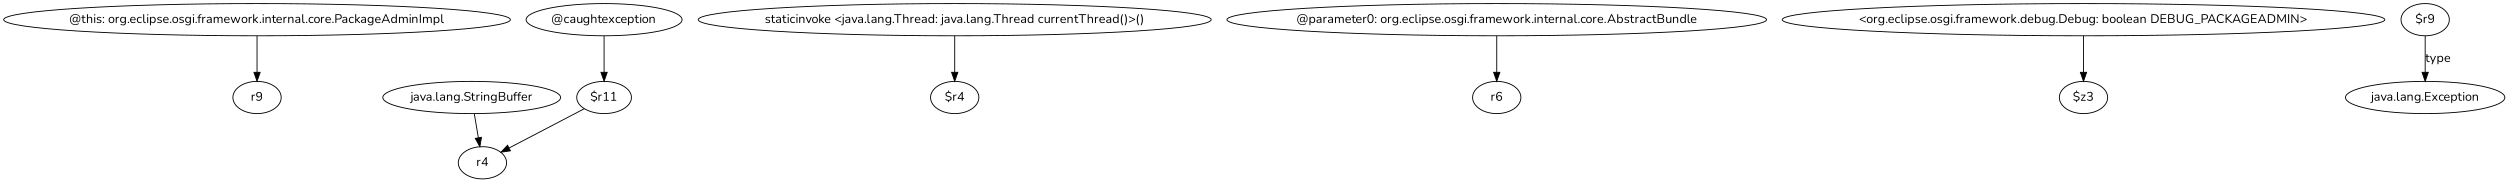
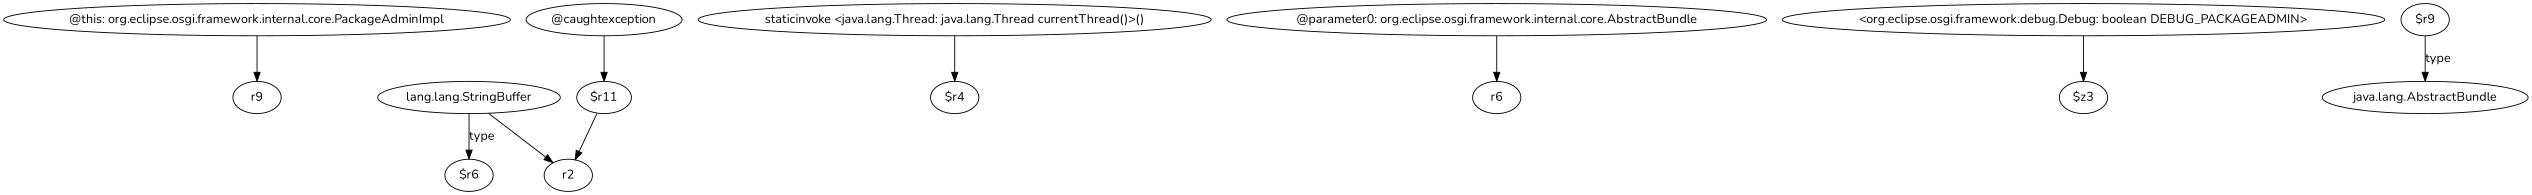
(472, 97) -> (469, 97)
(2425, 97) -> (2425, 97)
(482, 163) -> (568, 175)
none -> (469, 175)
